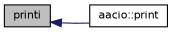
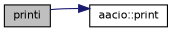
(76, 23) -> (64, 9)
